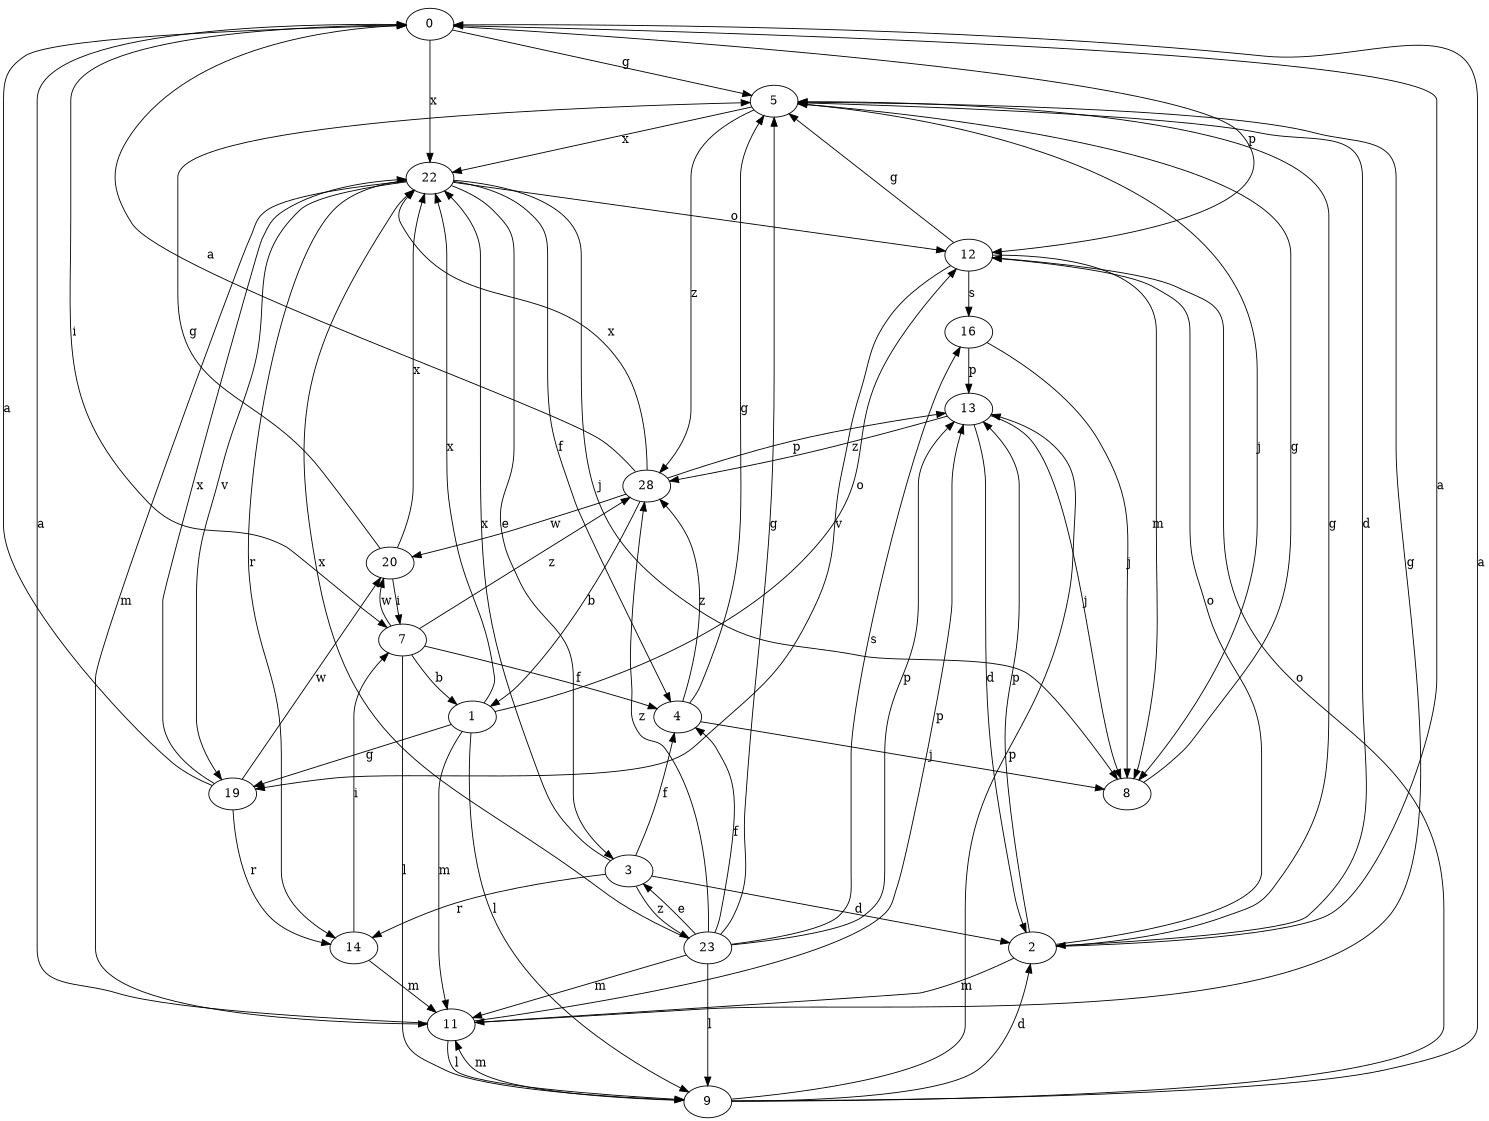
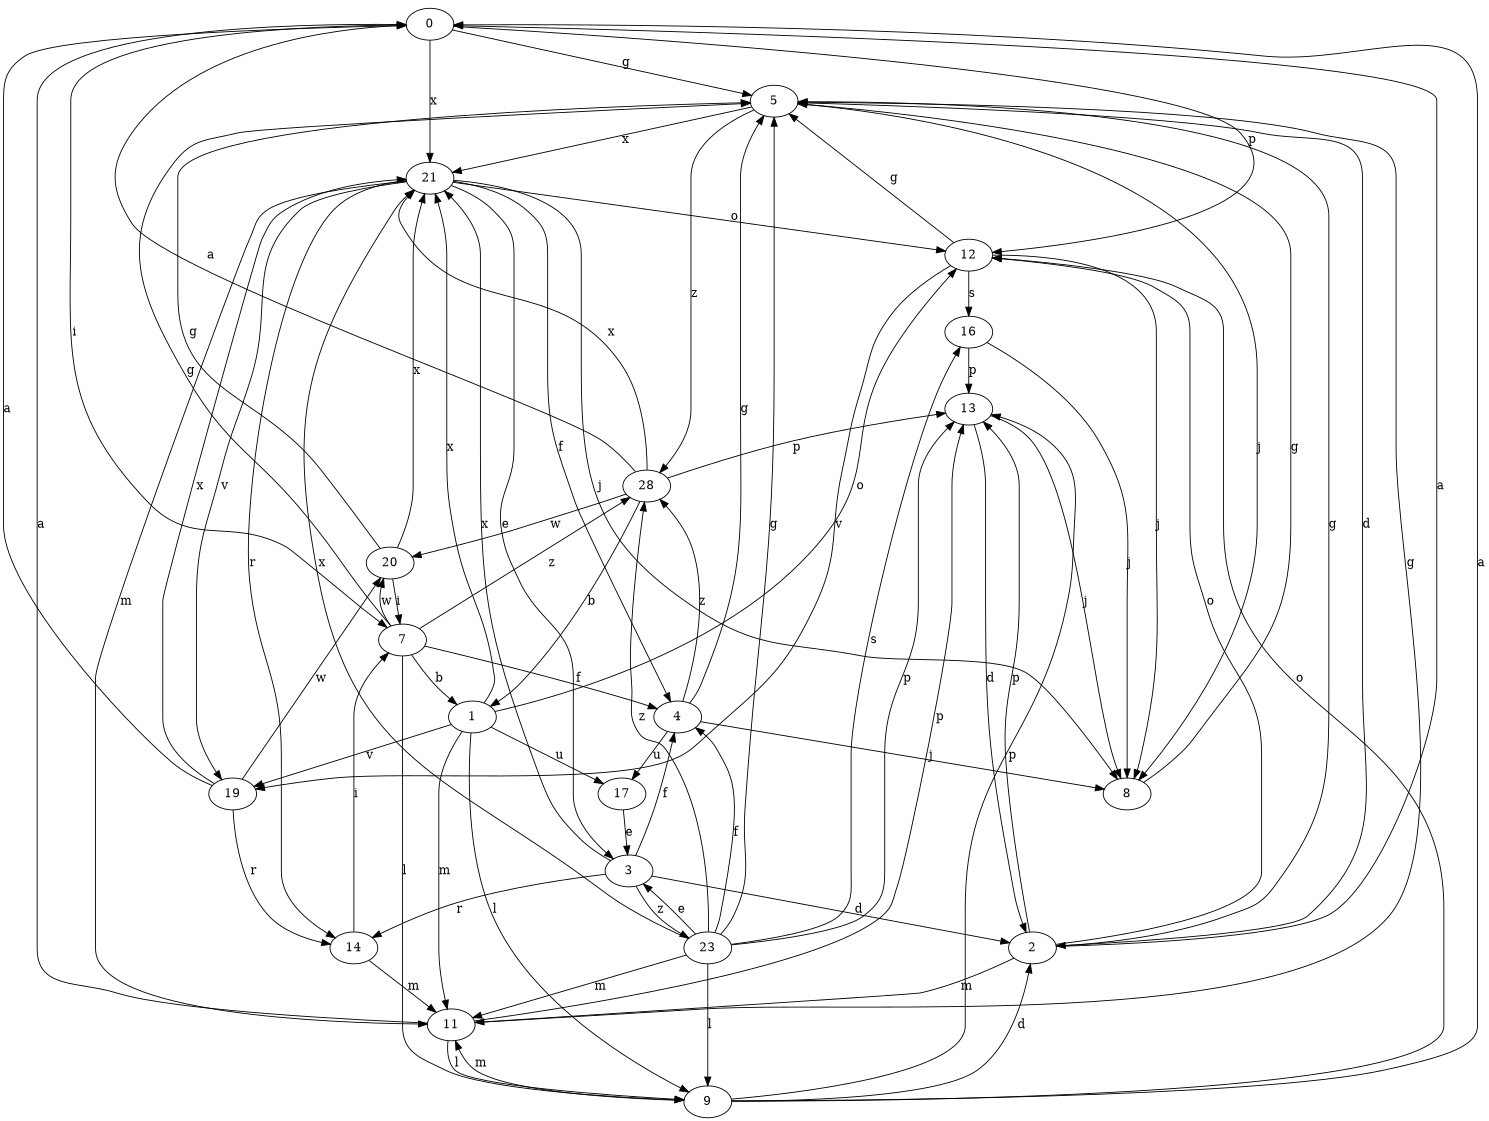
none -> (181, 155)
(430, 178) -> (430, 178)
(814, 451) -> none
(1159, 525) -> (1159, 525)
(370, 755) -> (370, 755)
none -> (622, 794)
